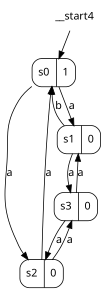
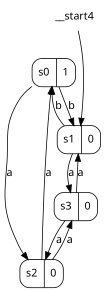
(66, 41) -> (84, 74)
(72, 106) -> (72, 106)
